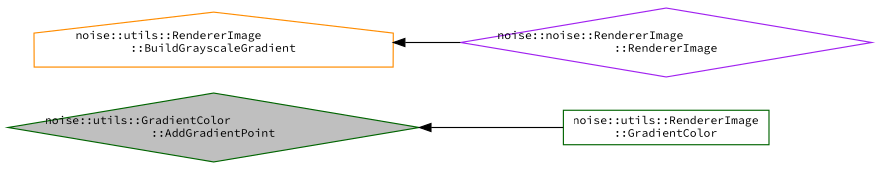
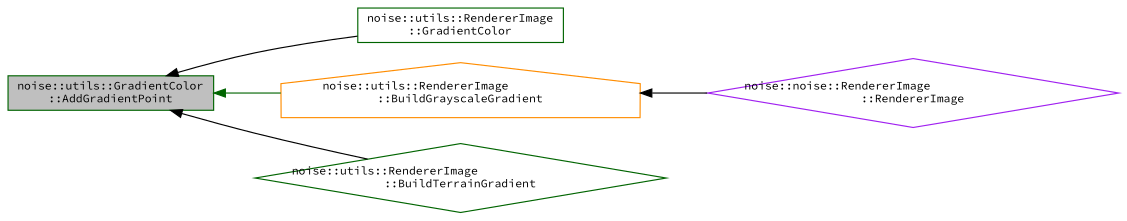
none -> (253, 93)
(214, 127) -> (111, 93)
none -> (461, 178)
